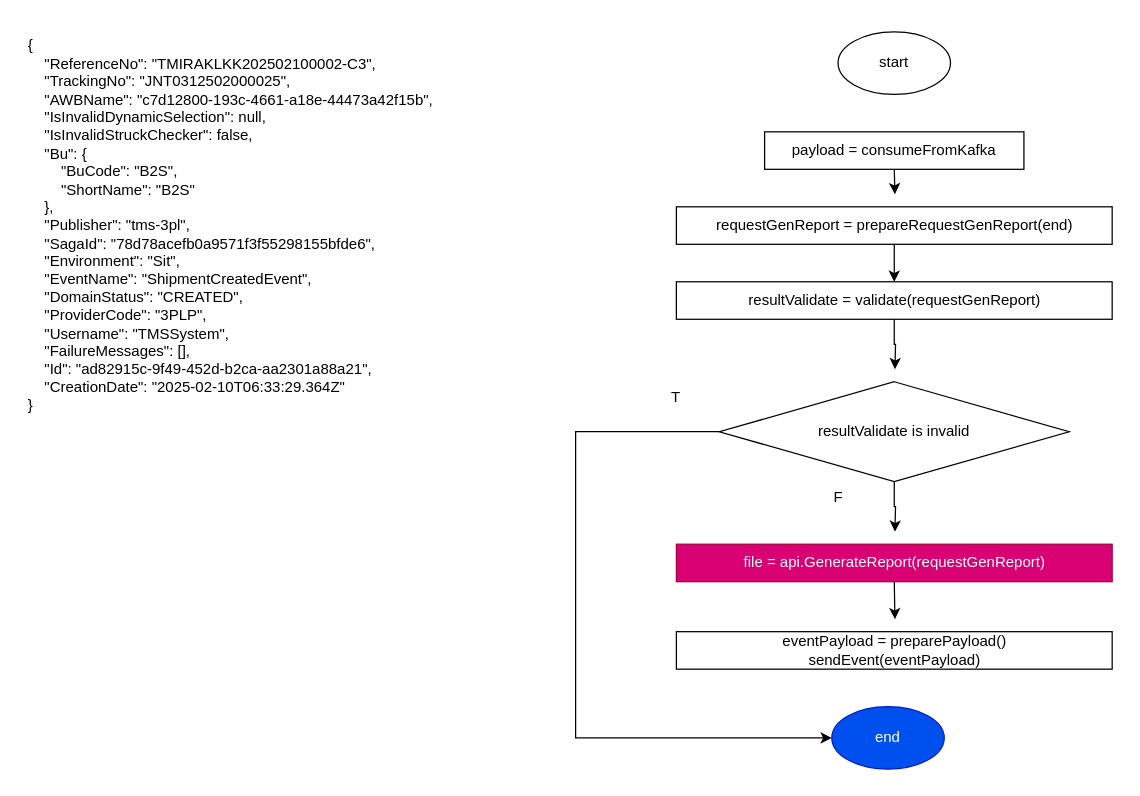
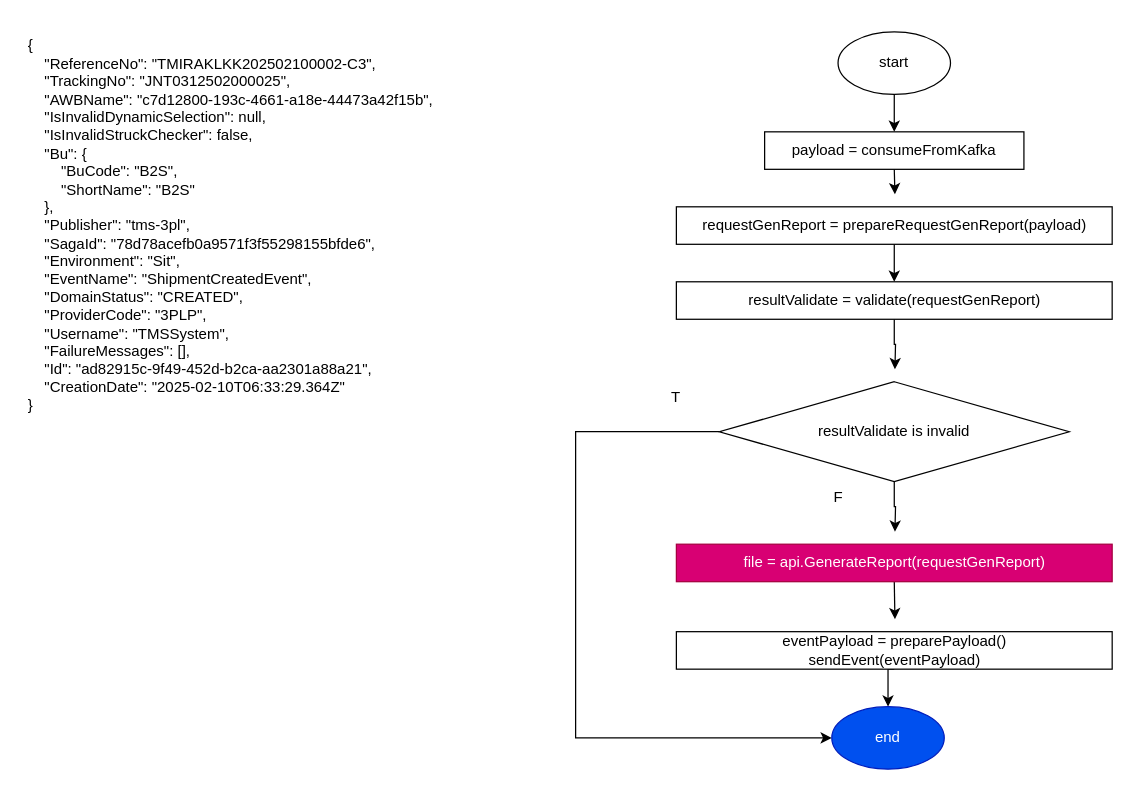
none -> (894, 109)
(895, 226) -> (895, 226)
none -> (888, 683)
